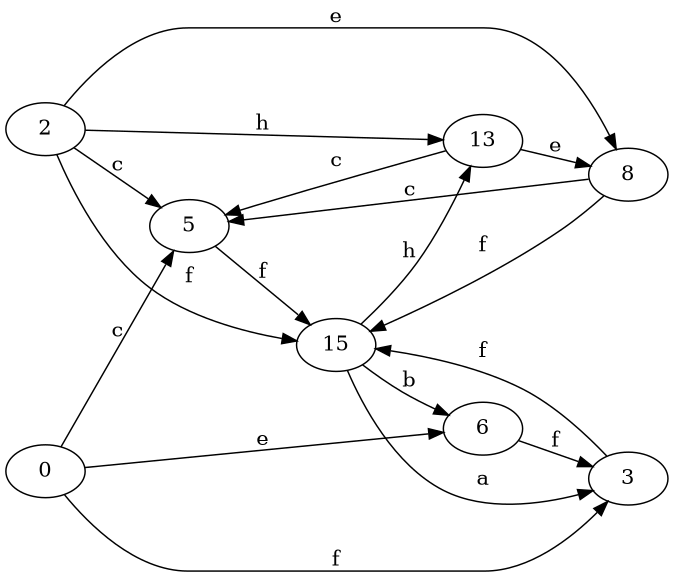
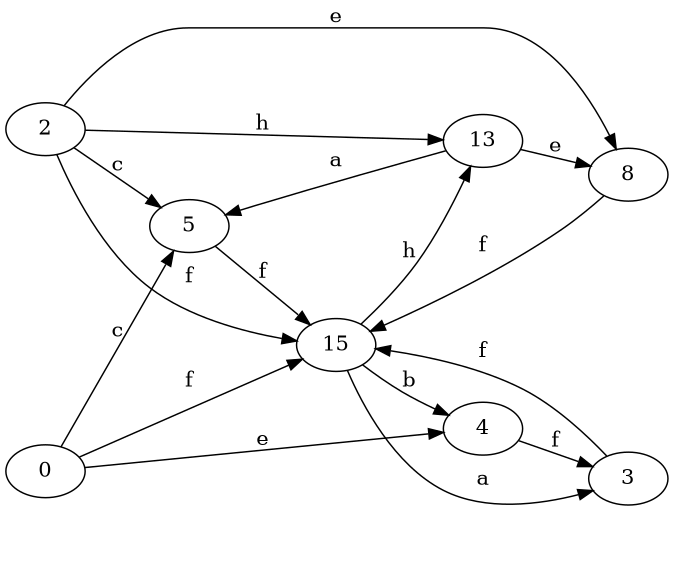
(336, 161) -> (336, 161)
(416, 200) -> none
(483, 429) -> (483, 429)
(327, 571) -> (184, 411)
